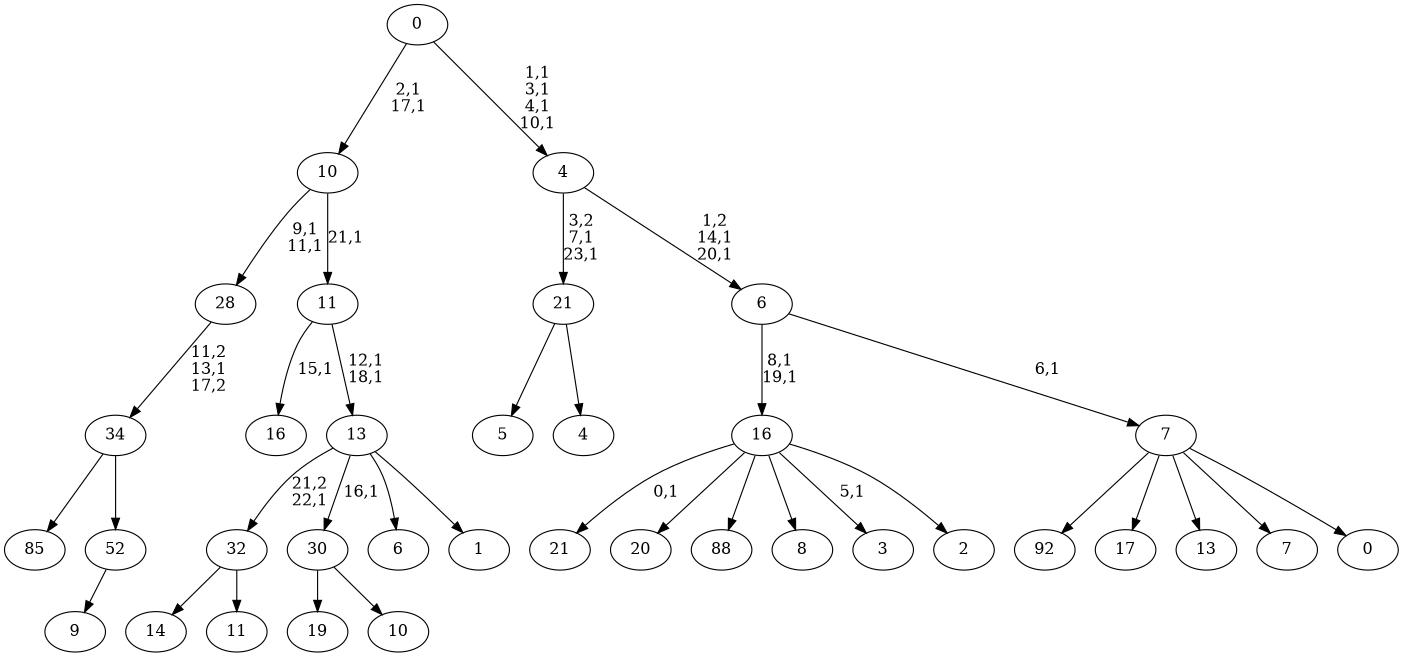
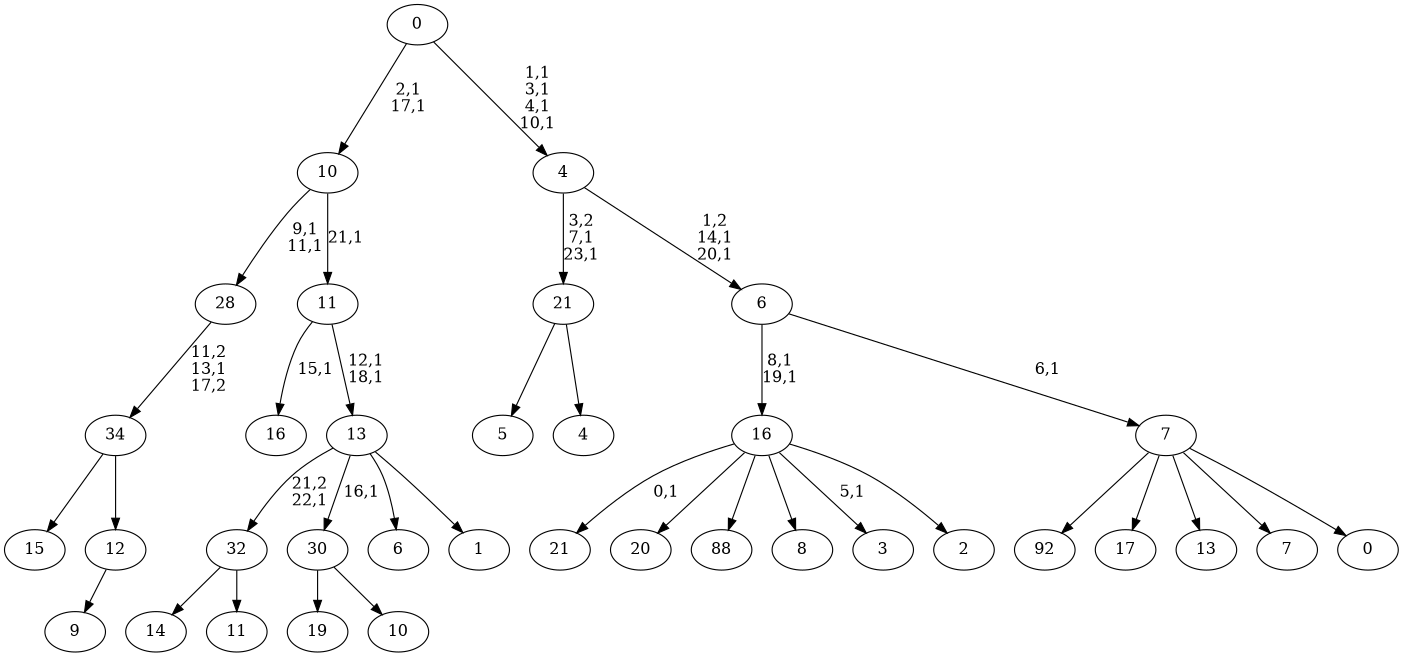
(35, 550) -> (35, 550)
(116, 550) -> (116, 550)
